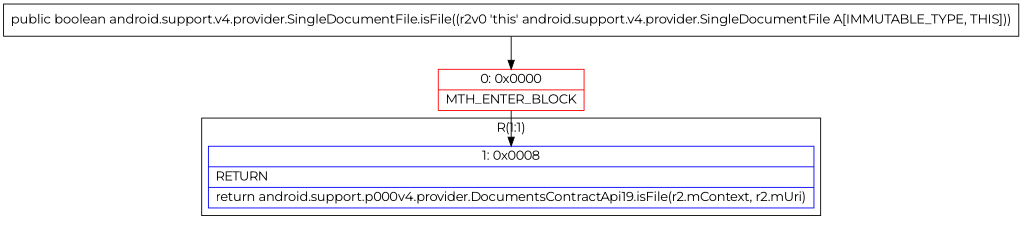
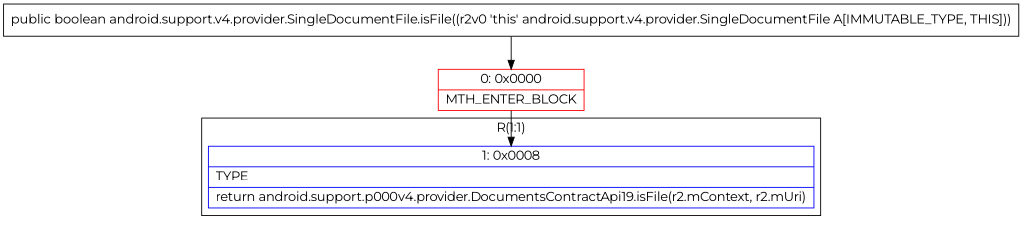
(242, 177) -> (232, 177)
